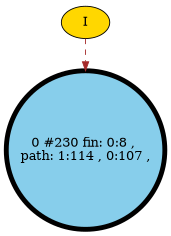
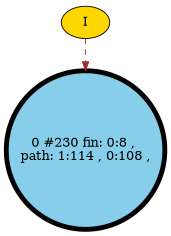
(86, 150) -> (86, 150)
